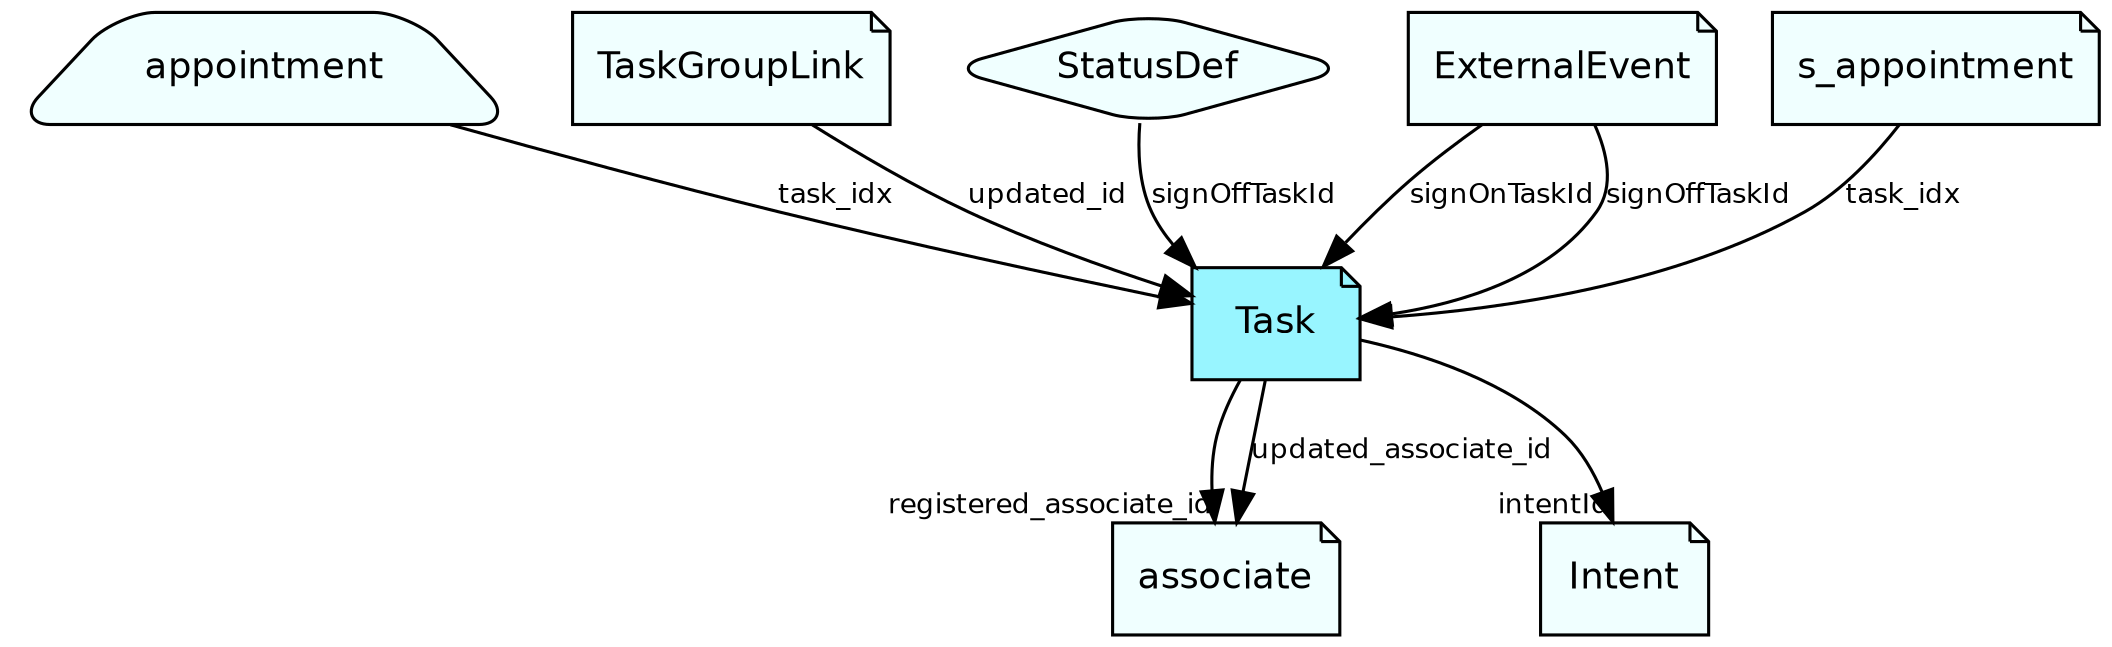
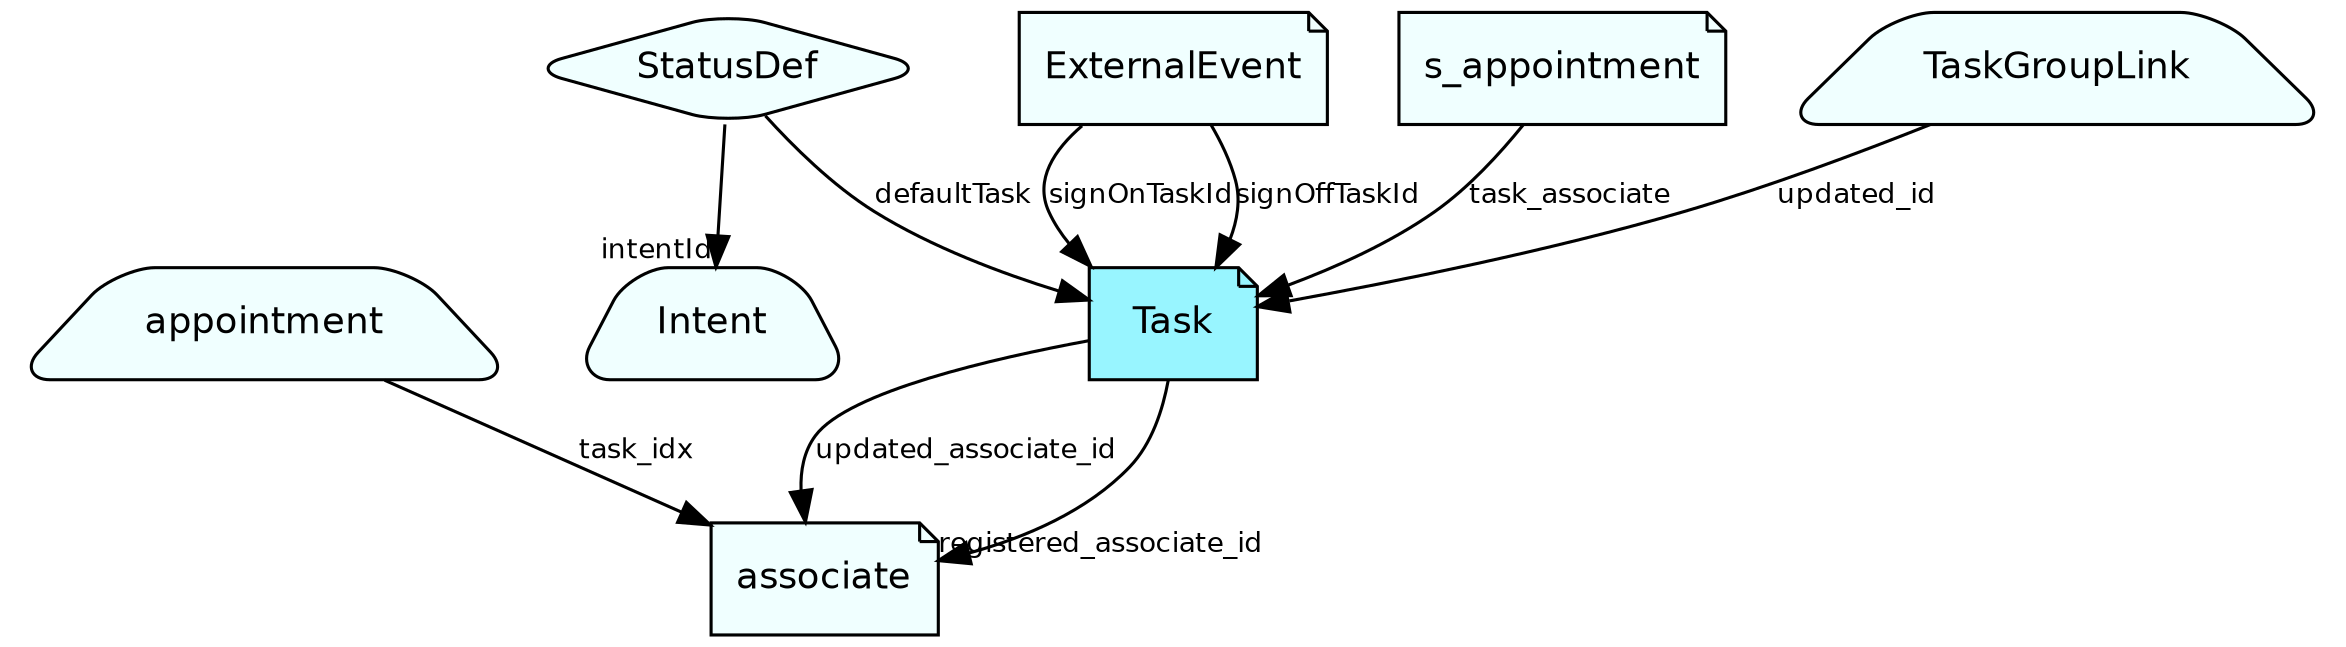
(731, 68) -> (2057, 68)
(1245, 196) -> (954, 196)
(1903, 196) -> (1570, 196)
(804, 218) -> (533, 446)
(1500, 389) -> (721, 180)
(1625, 579) -> (713, 324)
